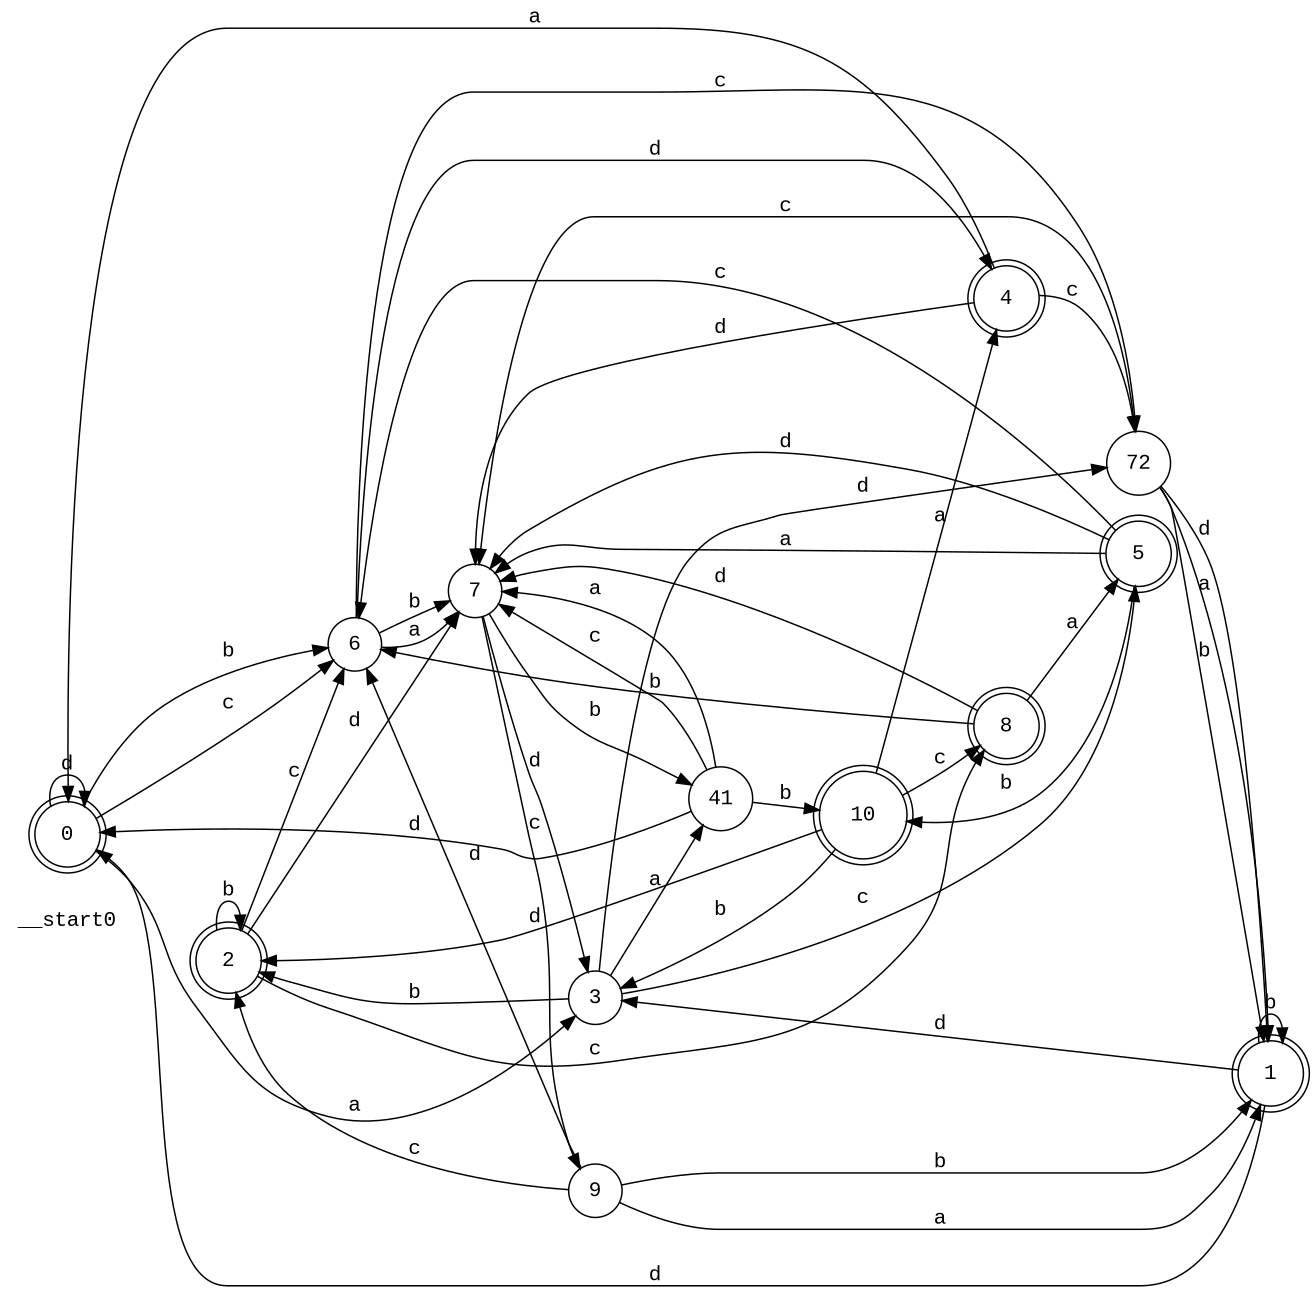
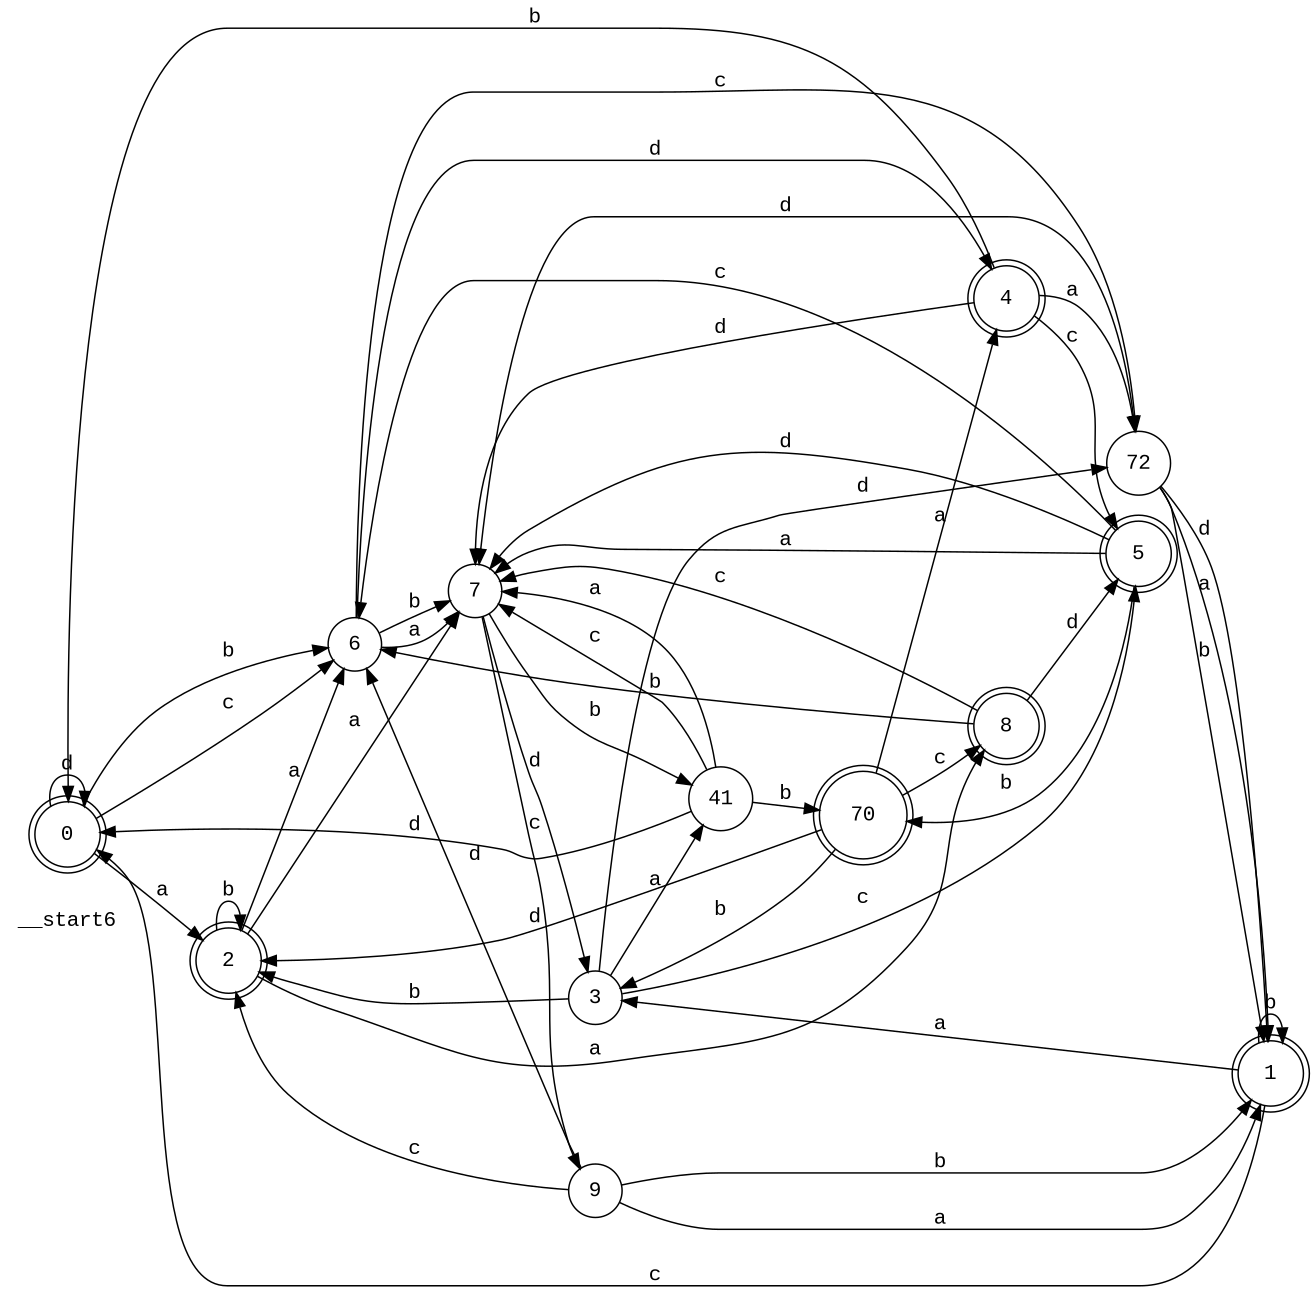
(535, 17) -> (535, 17)
(786, 206) -> (786, 206)
(1073, 290) -> (1073, 290)
none -> (1094, 407)
(721, 577) -> (721, 577)
(1073, 623) -> (1073, 623)
(355, 721) -> (355, 721)
(295, 771) -> (295, 771)
(863, 815) -> (863, 815)
(68, 921) -> (68, 921)
(940, 1024) -> (940, 1024)
(595, 1049) -> (595, 1049)
(267, 1090) -> (143, 891)
(656, 1275) -> (656, 1275)
